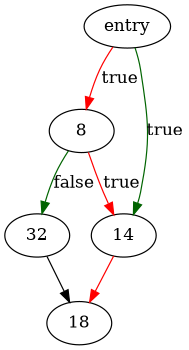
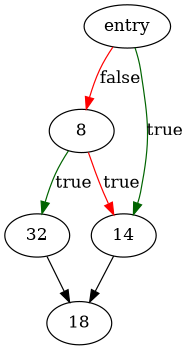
(120, 79) -> (120, 79)
(74, 183) -> (74, 183)
(104, 274) -> (104, 274)
